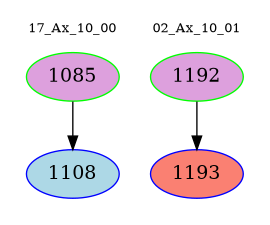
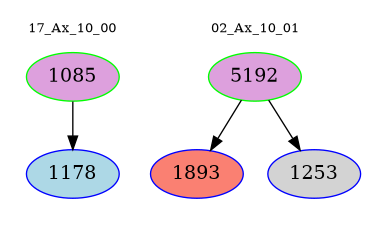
(197, 77) -> (255, 77)
(73, 174) -> (73, 174)
(197, 174) -> (197, 174)
none -> (314, 174)
